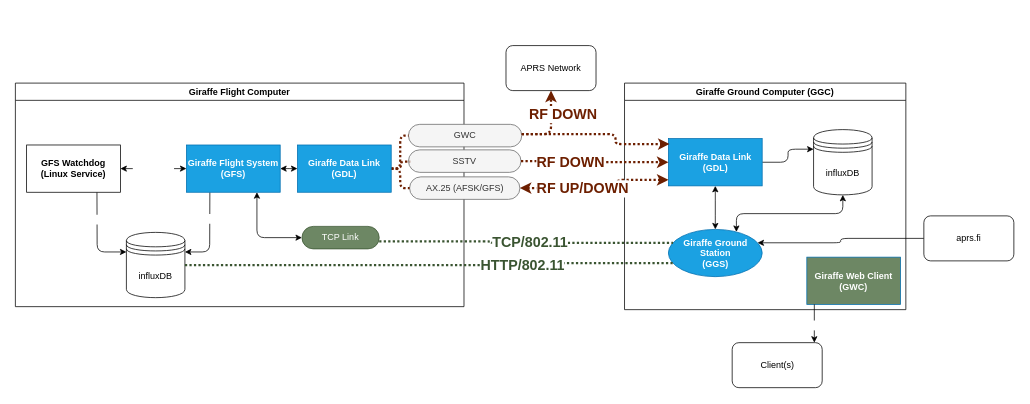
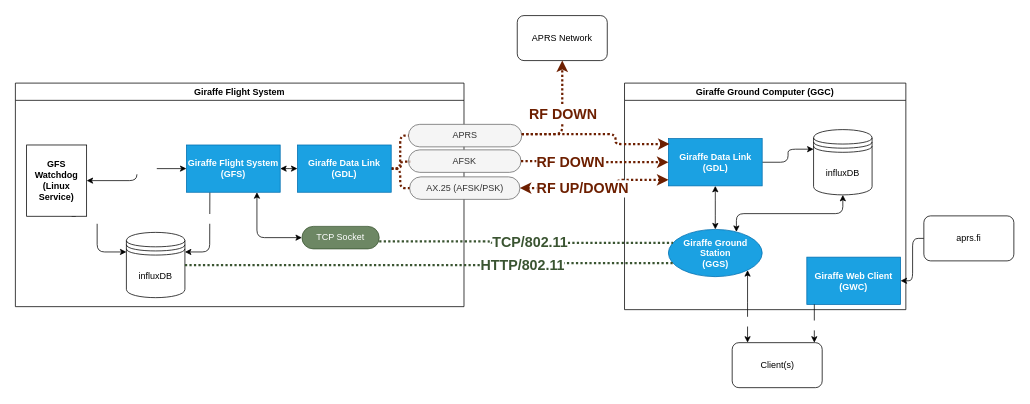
(551, 68) -> (562, 38)
(239, 92) -> (239, 92)
(465, 135) -> (465, 135)
(465, 161) -> (465, 161)
(74, 168) -> (57, 180)
(465, 188) -> (465, 188)
(341, 237) -> (341, 237)
(840, 242) -> (912, 261)
(854, 281) -> (854, 281)
none -> (747, 303)
